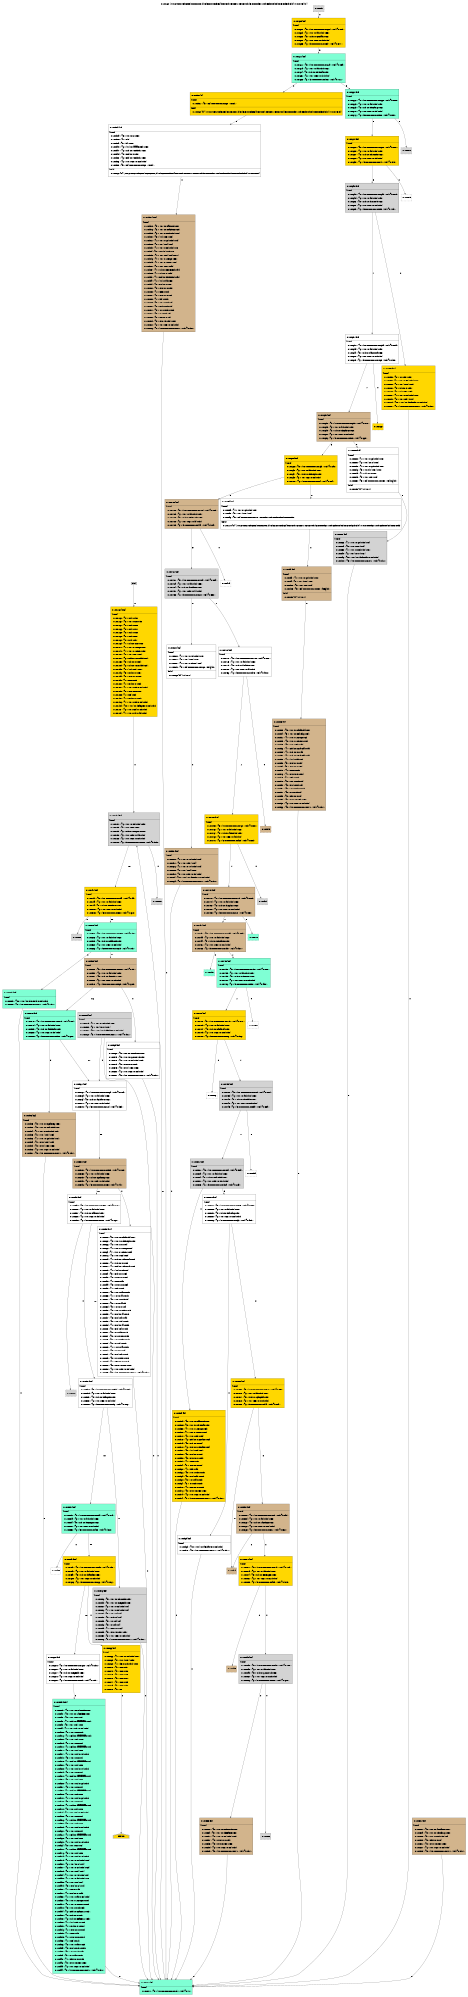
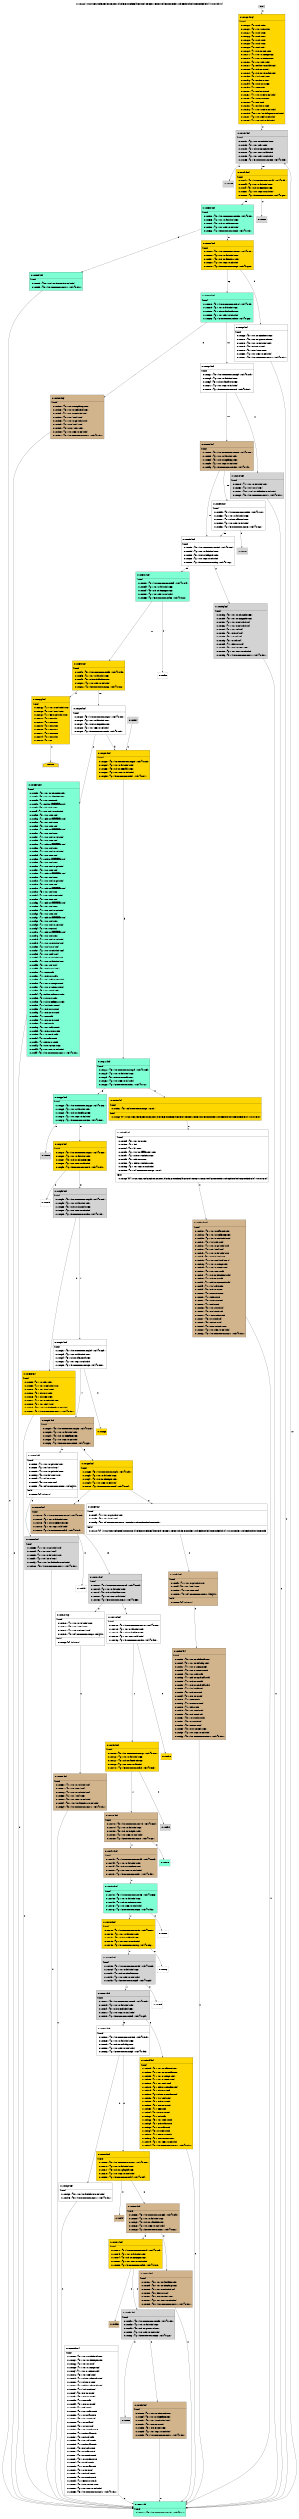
(134, 584) -> (262, 7)
none -> (111, 742)
(266, 829) -> (166, 1757)
(110, 973) -> (227, 255)
(209, 973) -> none
(100, 1059) -> (252, 431)
(126, 1206) -> (209, 502)
(242, 1549) -> (166, 2251)
